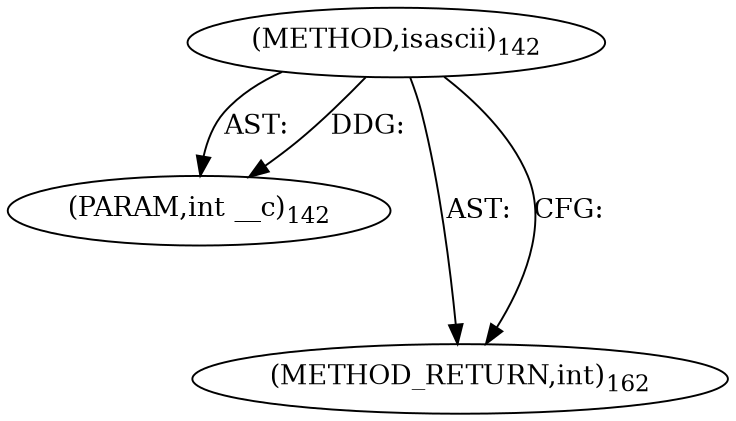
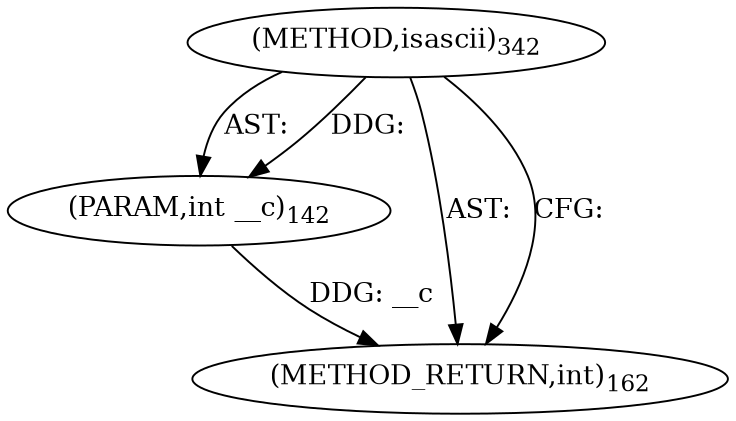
(519, 40) -> (519, 40)
none -> (292, 297)
